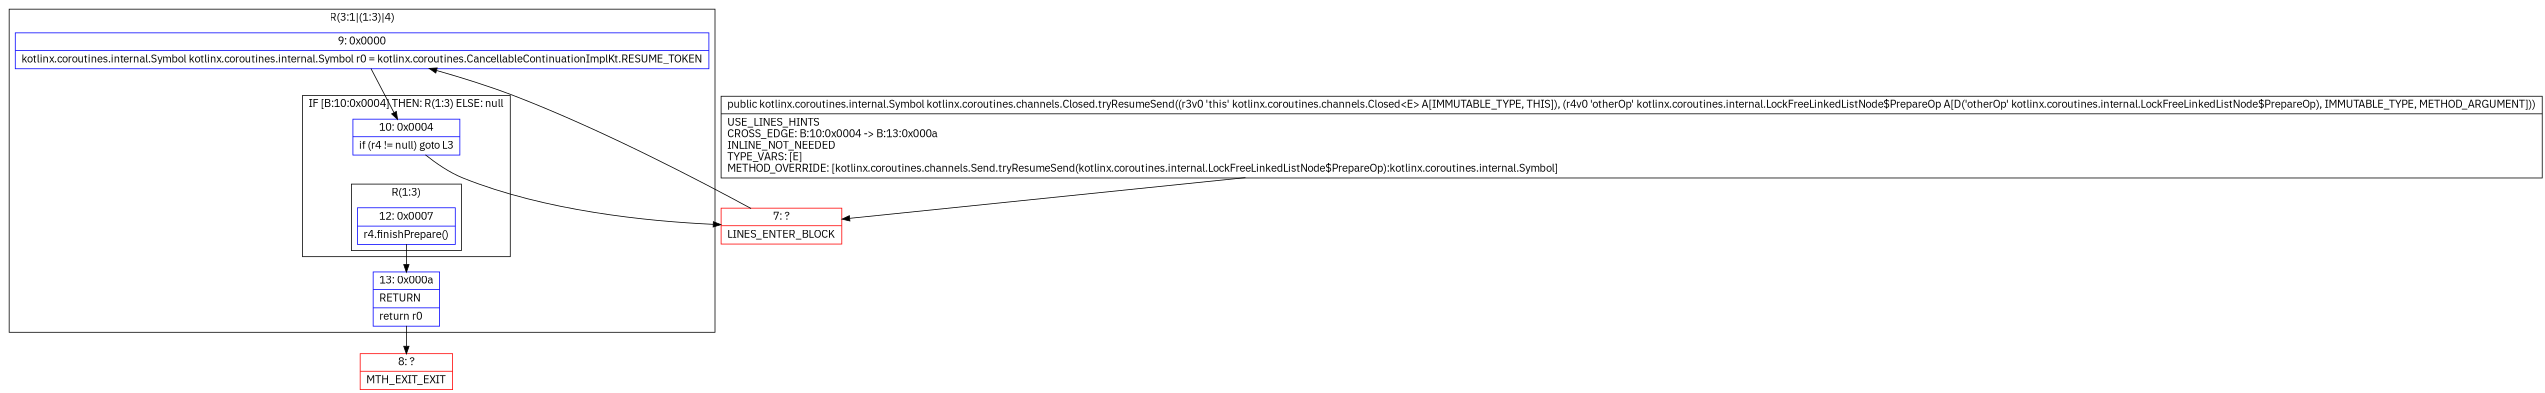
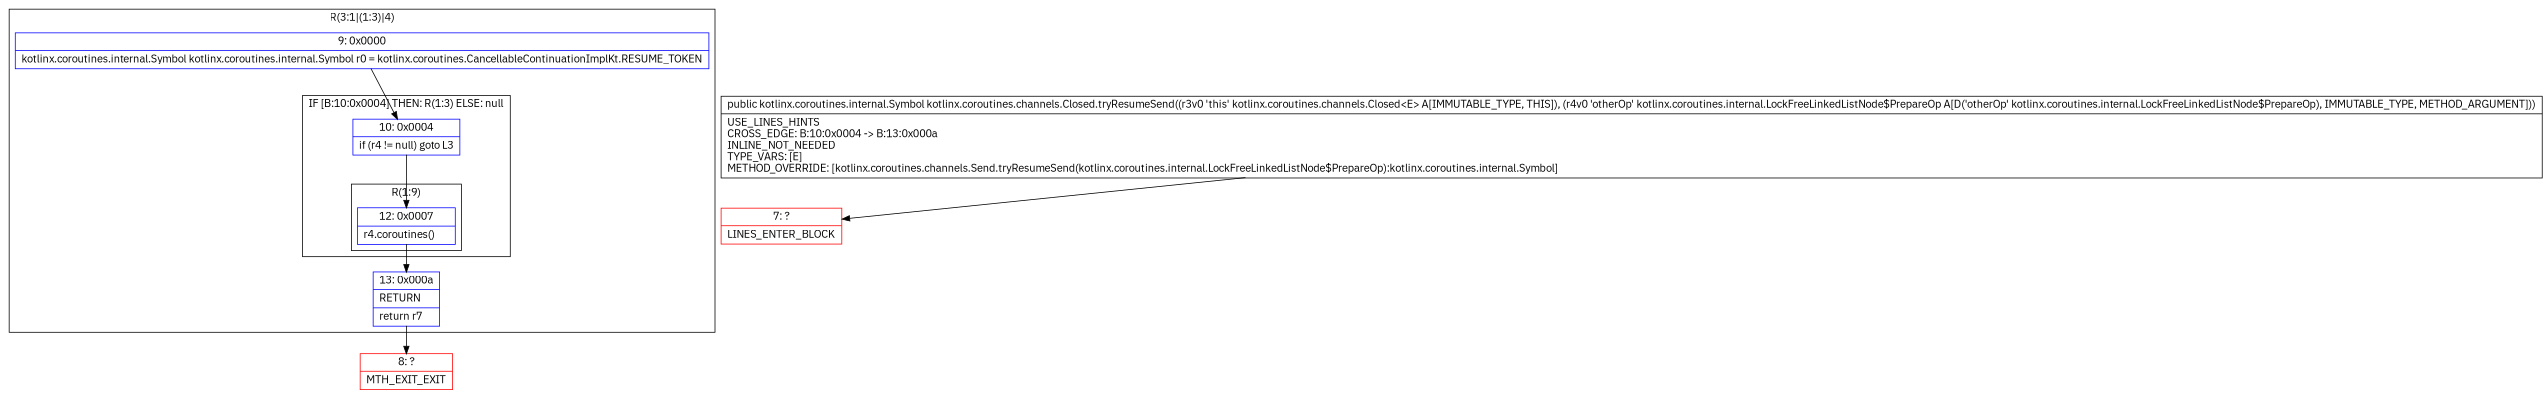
(597, 131) -> none
(406, 193) -> (406, 193)
(564, 207) -> (406, 177)
(406, 235) -> (400, 235)
(401, 317) -> (401, 317)
